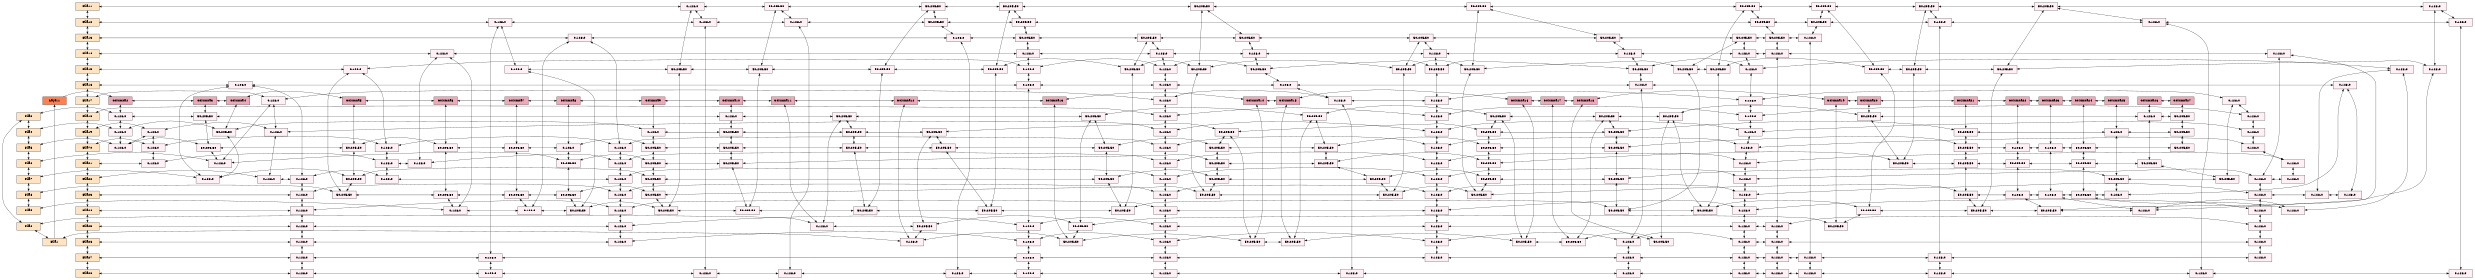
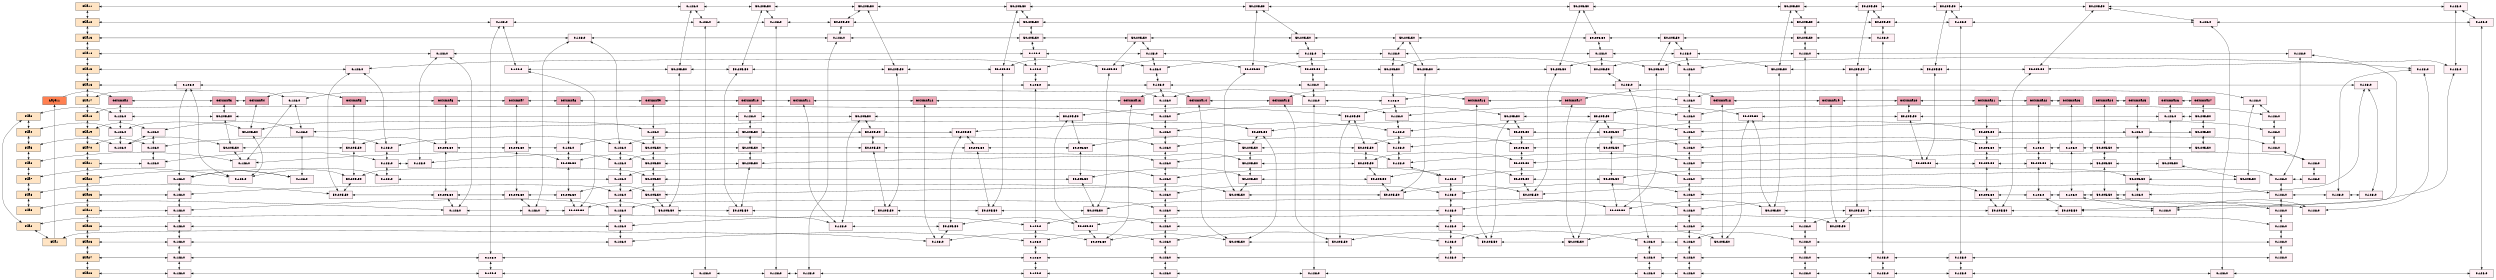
(2067, 101) -> none
